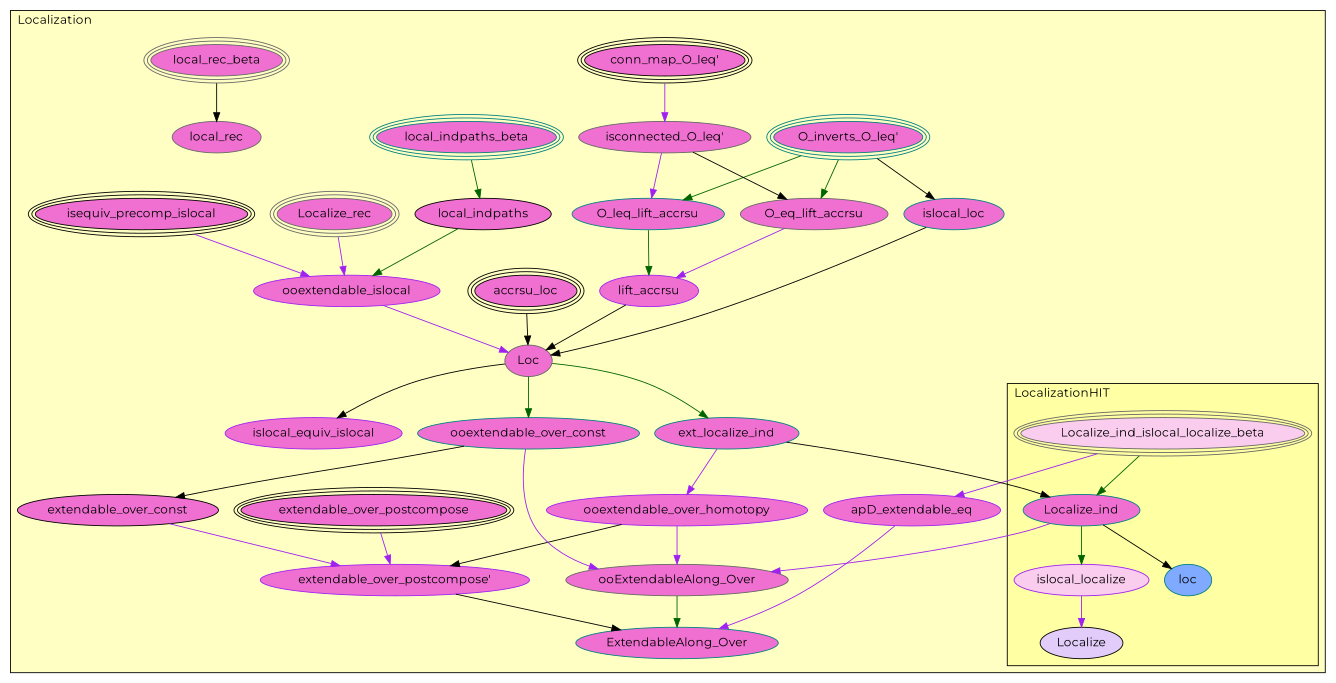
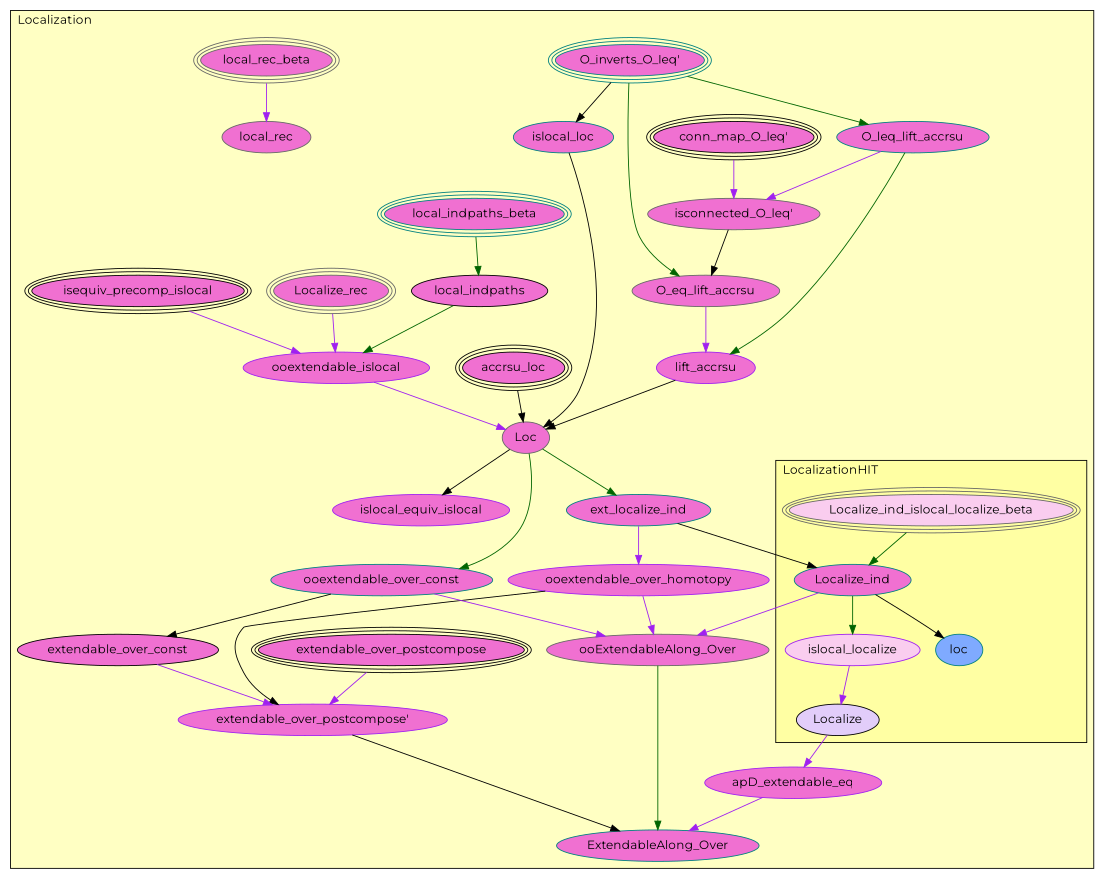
(217, 98) -> (266, 98)
(658, 171) -> (828, 174)
(1030, 474) -> (818, 748)
